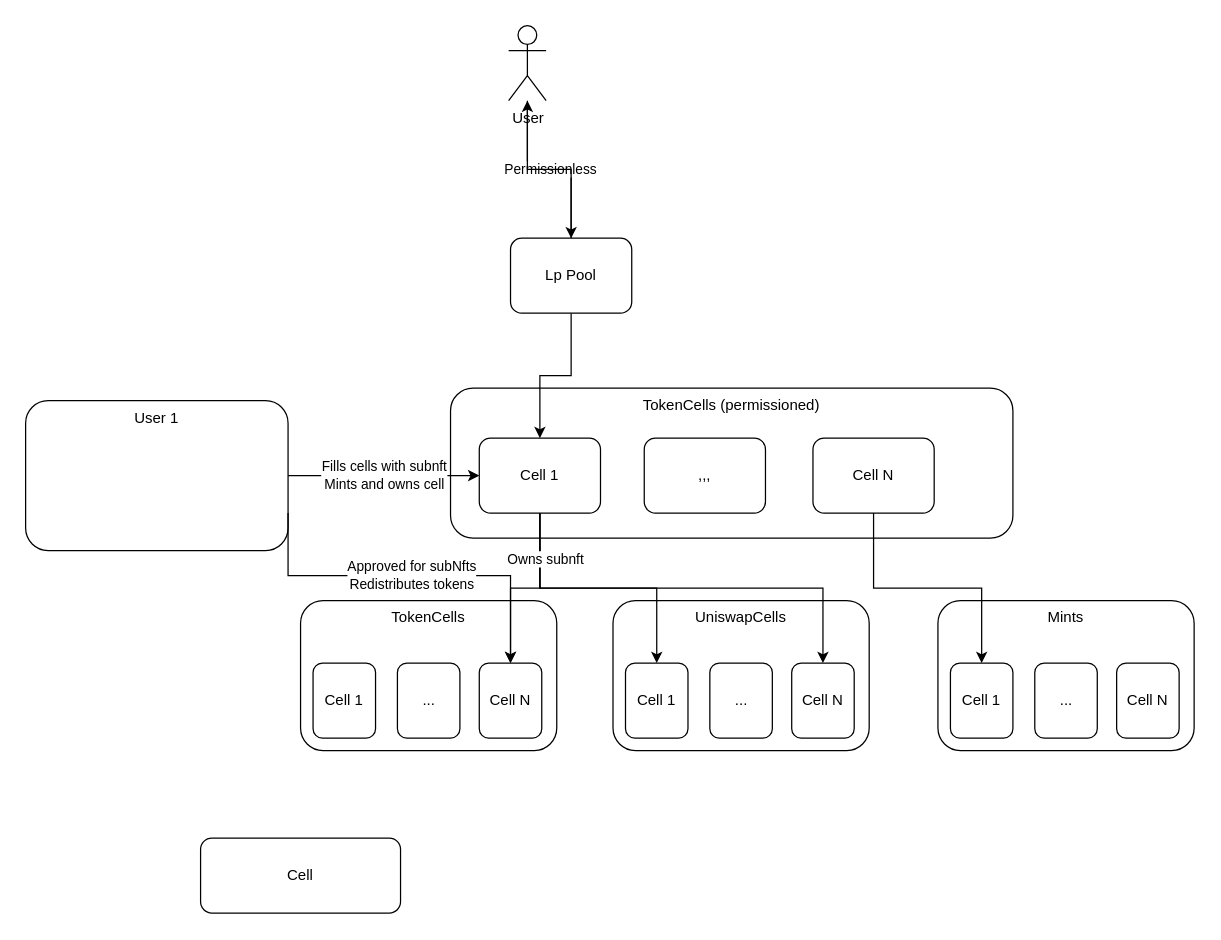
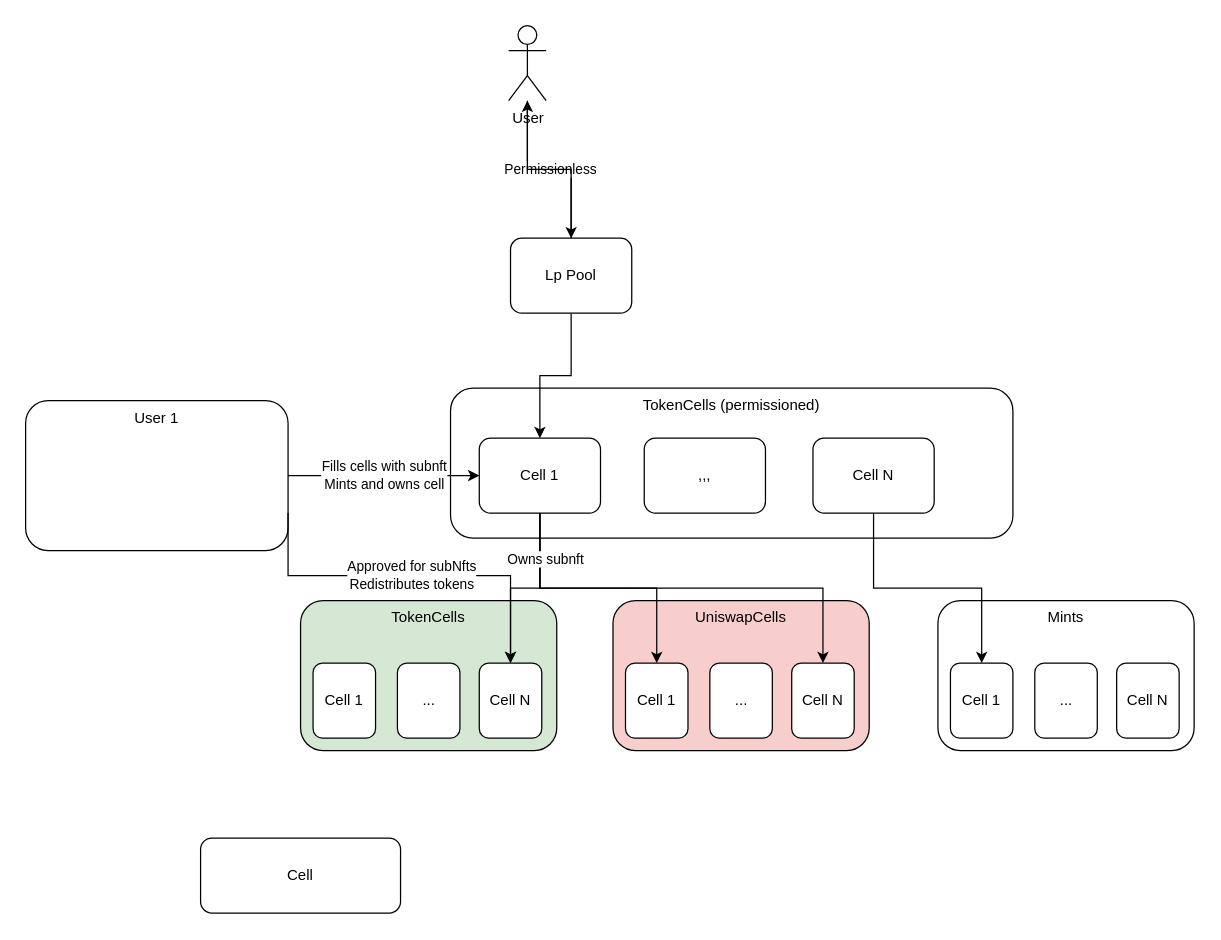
(429, 618) -> (429, 618)
(741, 618) -> (741, 618)
